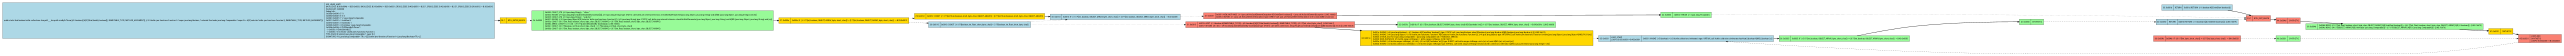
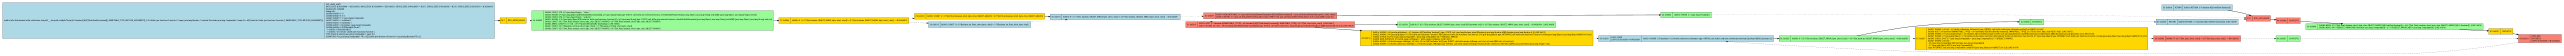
(1107, 25) -> (1190, 21)
none -> (2031, 39)
